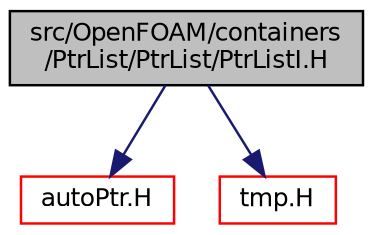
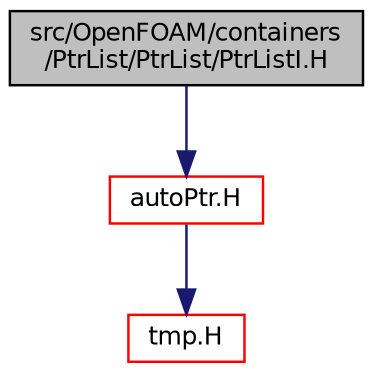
(230, 120) -> (186, 257)
